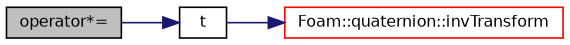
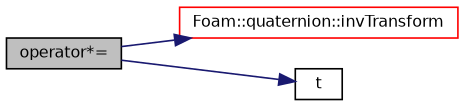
(248, 23) -> (148, 43)
